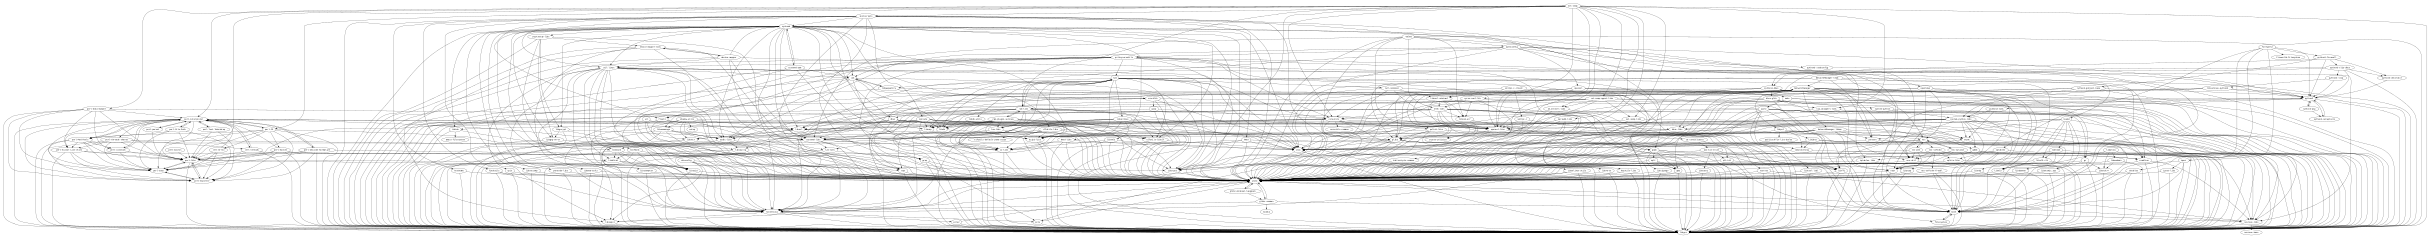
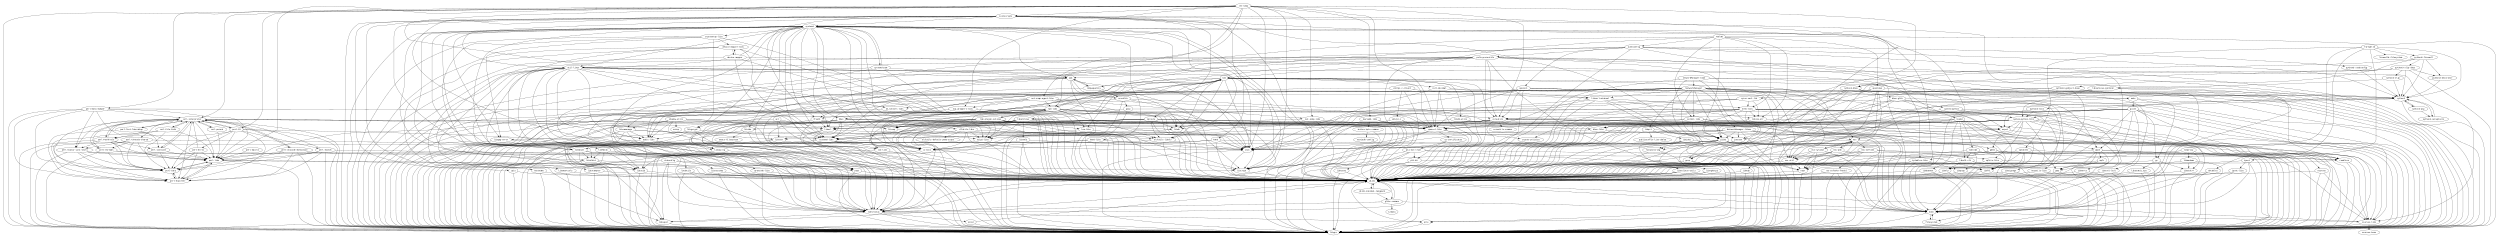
none -> (1366, 140)
none -> (1712, 171)
